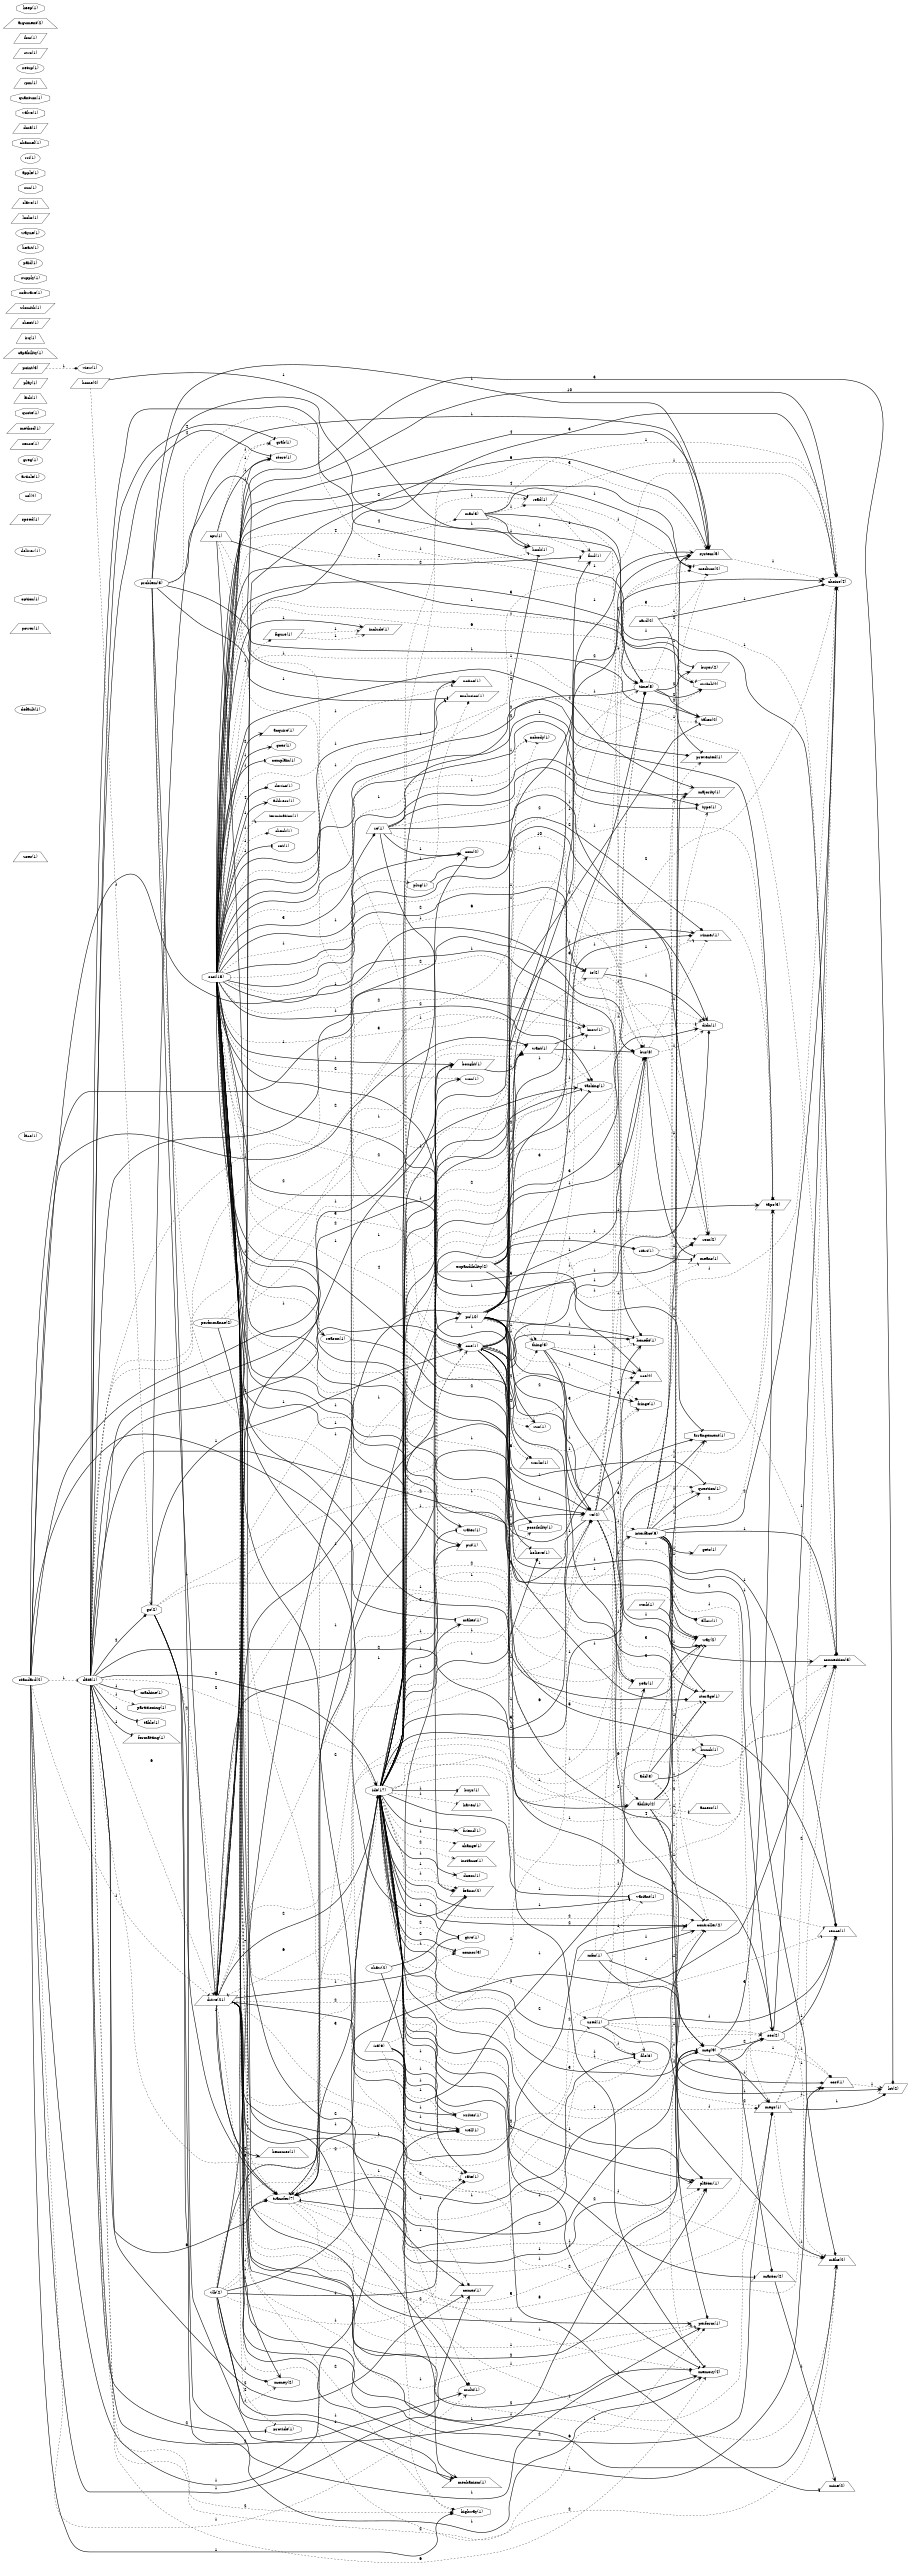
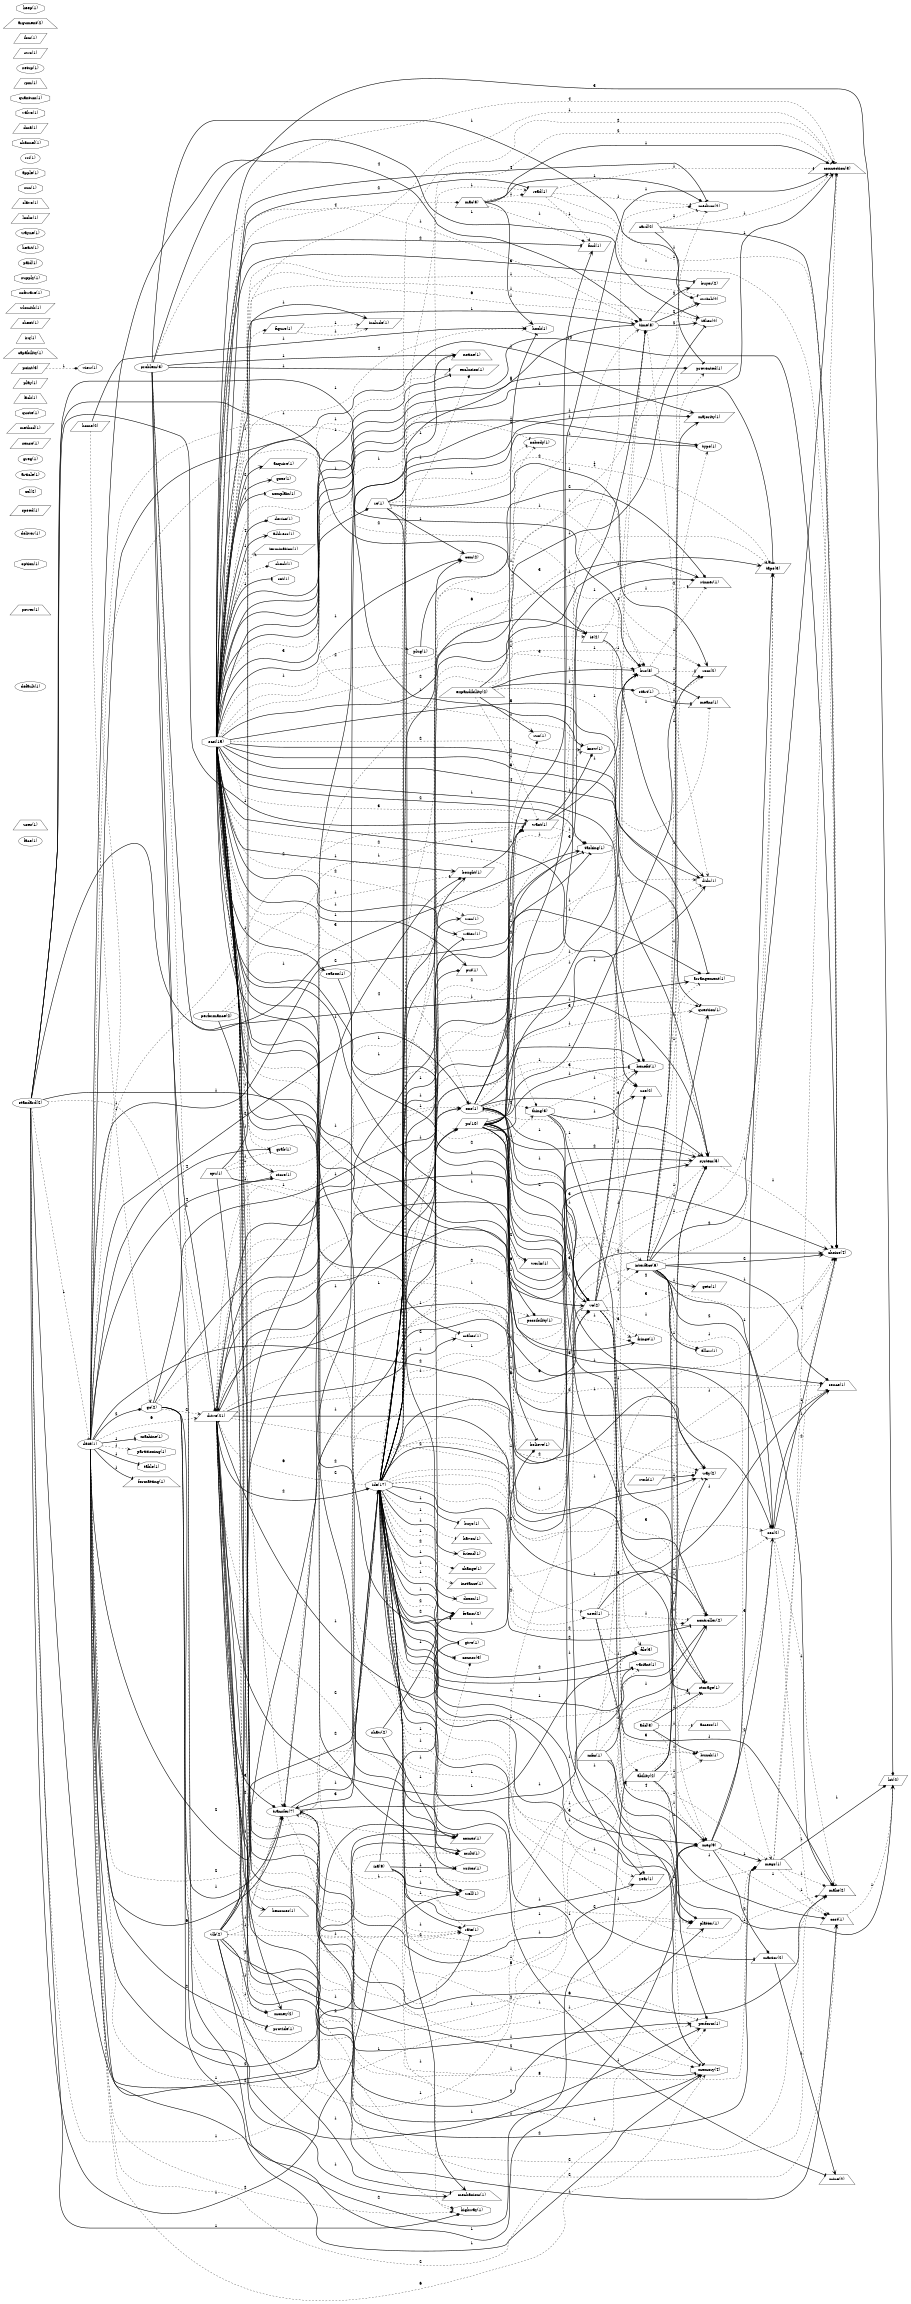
(540, 834) -> (540, 570)
(638, 1237) -> none
